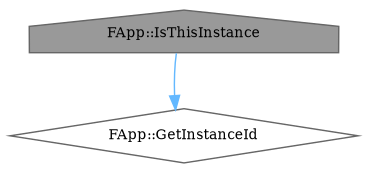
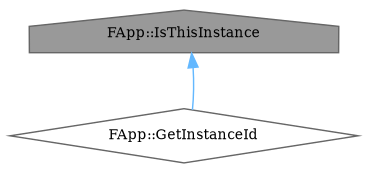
(175, 74) -> (194, 89)
